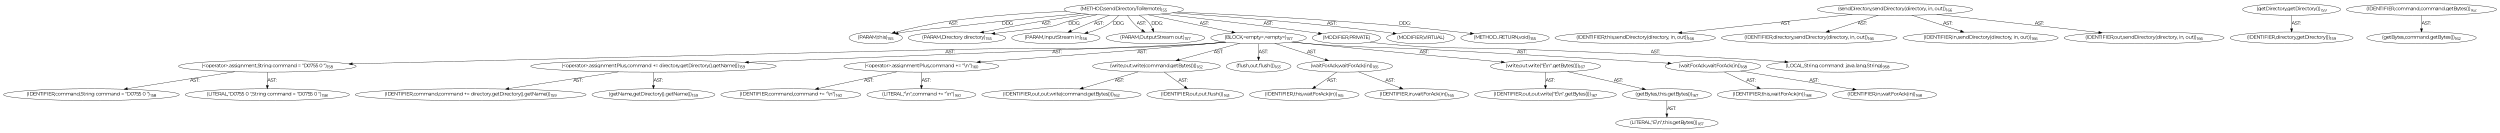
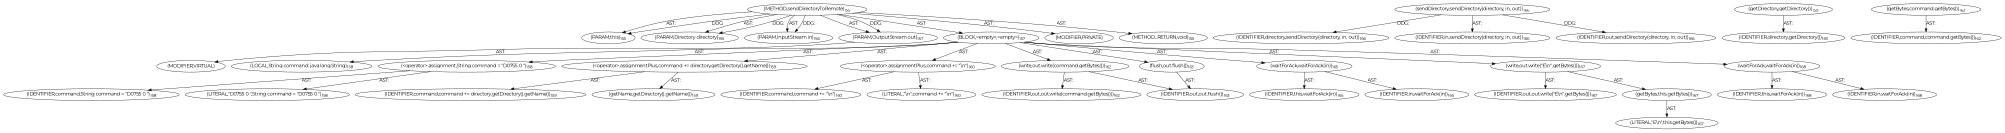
(1283, 21) -> (536, 49)
(2422, 22) -> (1926, 22)
(1405, 24) -> (1062, 24)
(1863, 24) -> (1404, 24)
(2040, 24) -> (1571, 24)
(1635, 38) -> none
(1577, 52) -> (656, 51)
(1886, 66) -> (350, 66)
none -> (1182, 79)
